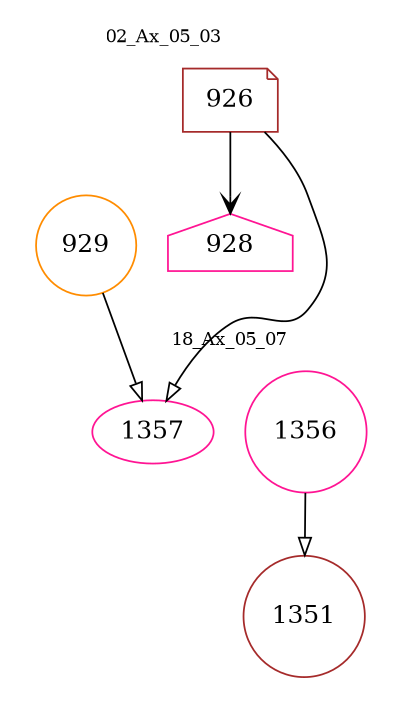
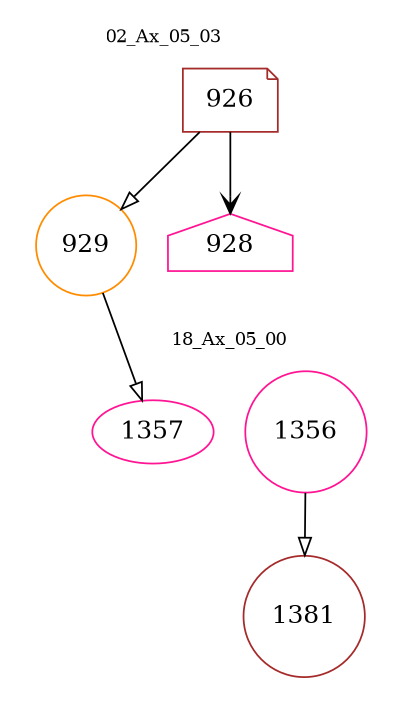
(318, 296) -> (167, 164)
(229, 341) -> (229, 341)
(304, 616) -> (304, 616)
